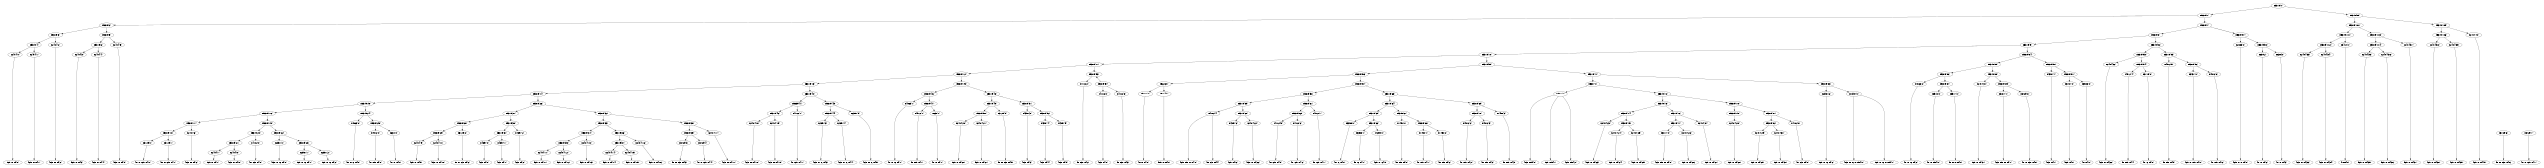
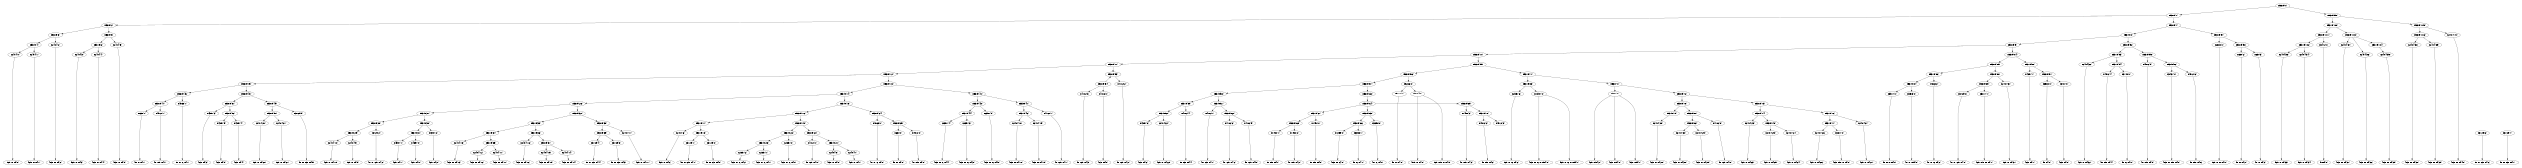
(2381, 49) -> (2357, 44)
(1433, 99) -> (1416, 104)
(1188, 132) -> (1442, 122)
(1488, 163) -> none
